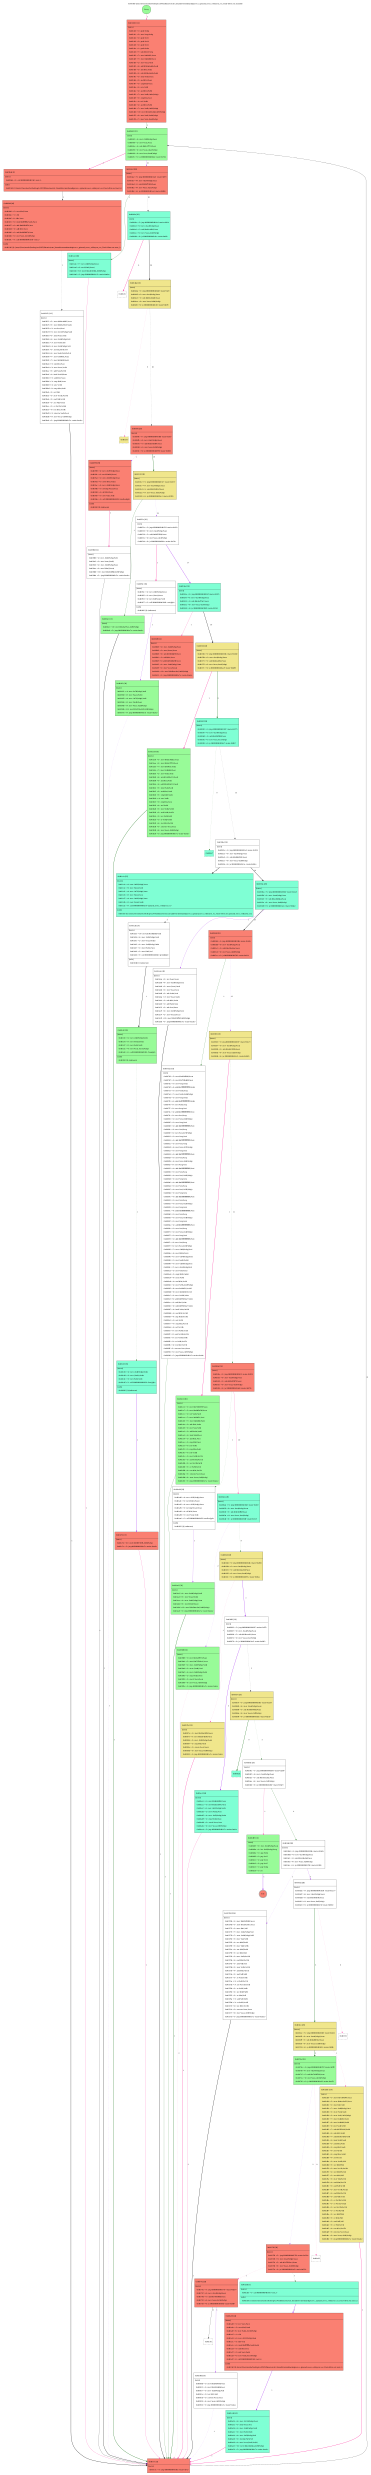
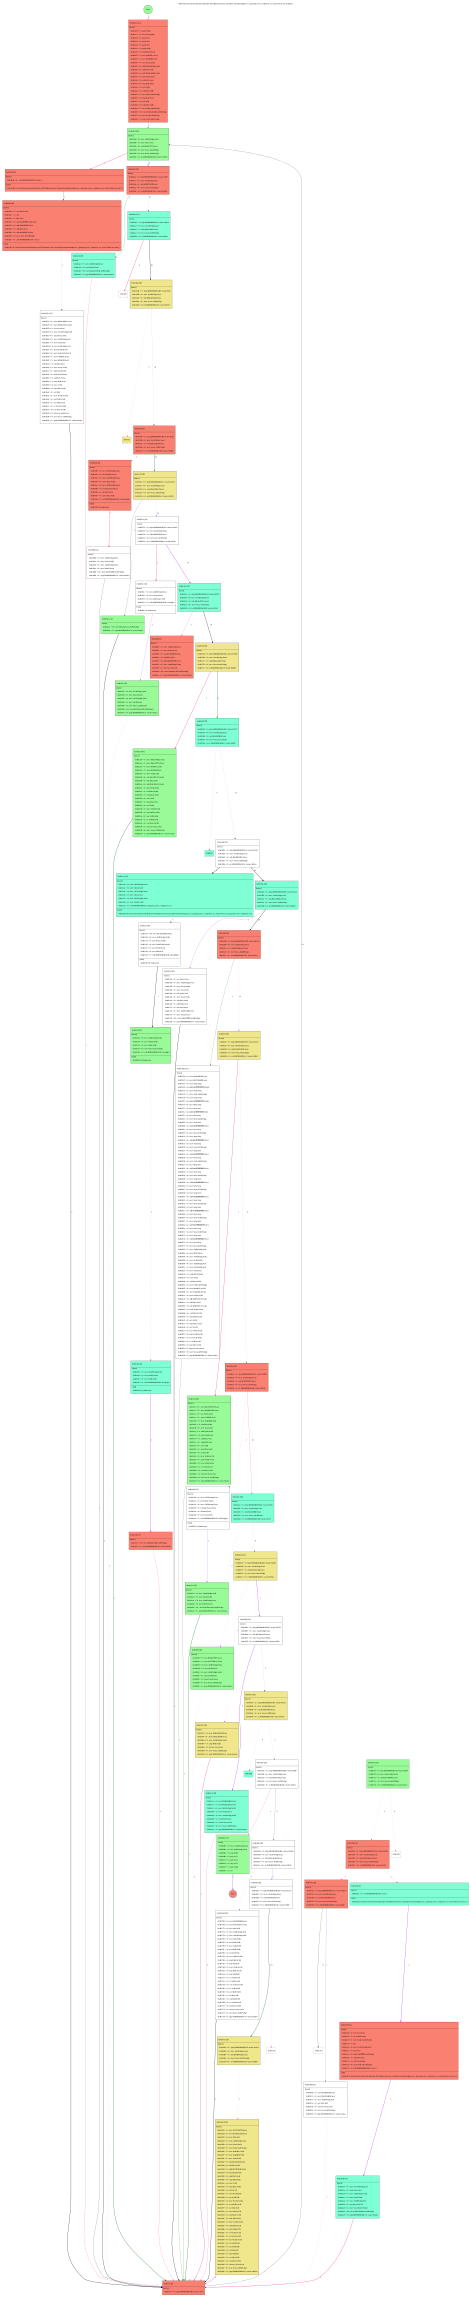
(243, 1745) -> (256, 1745)
(315, 2053) -> none
